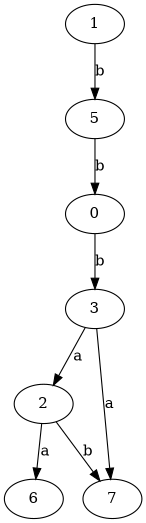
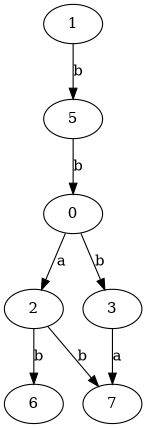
(72, 352) -> (56, 256)
(45, 451) -> (39, 356)
